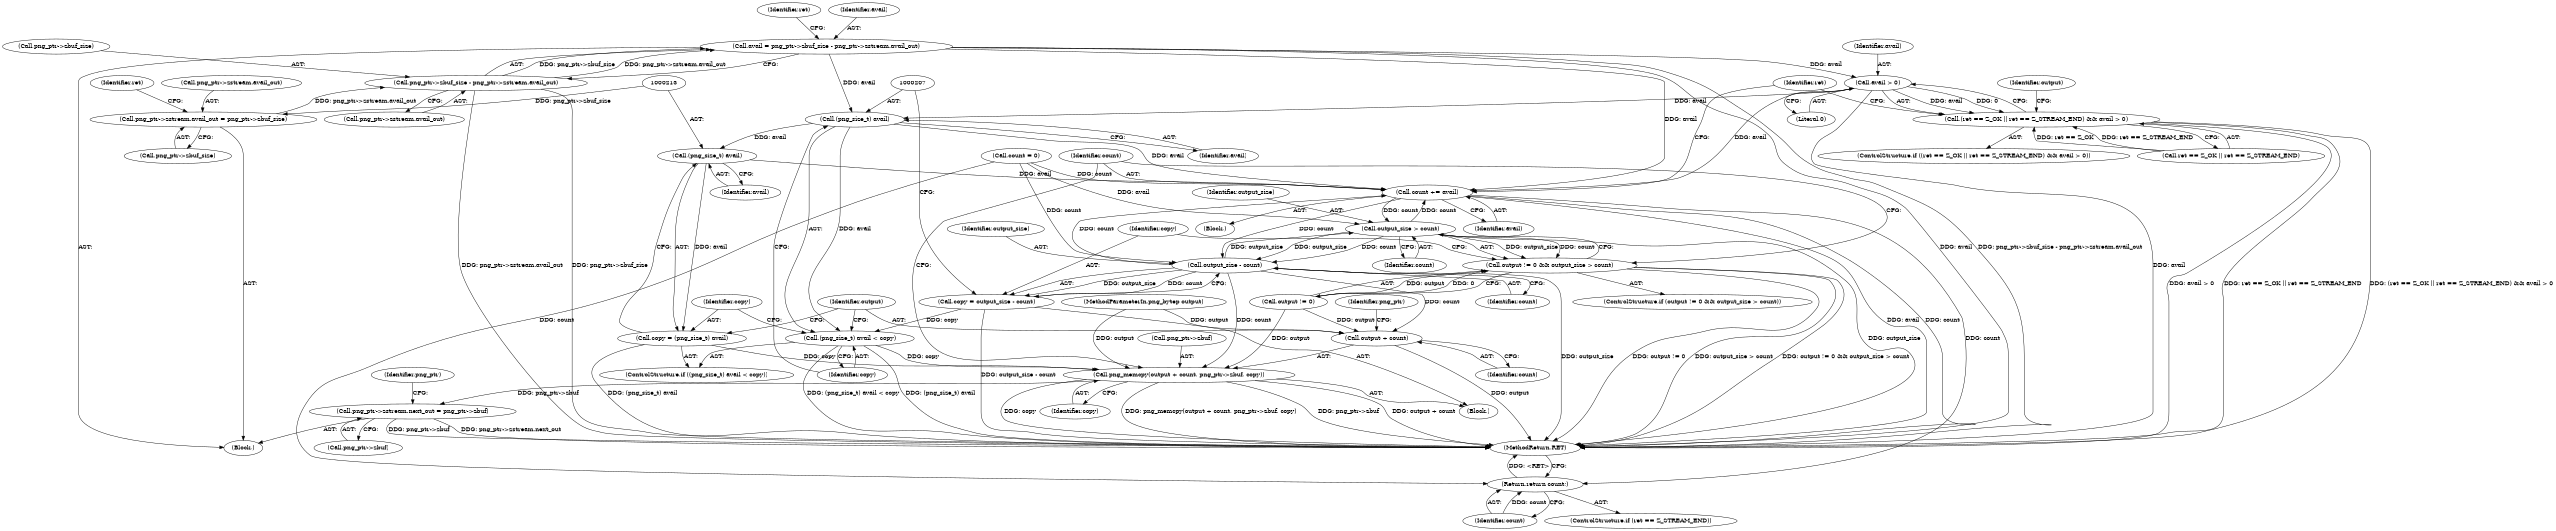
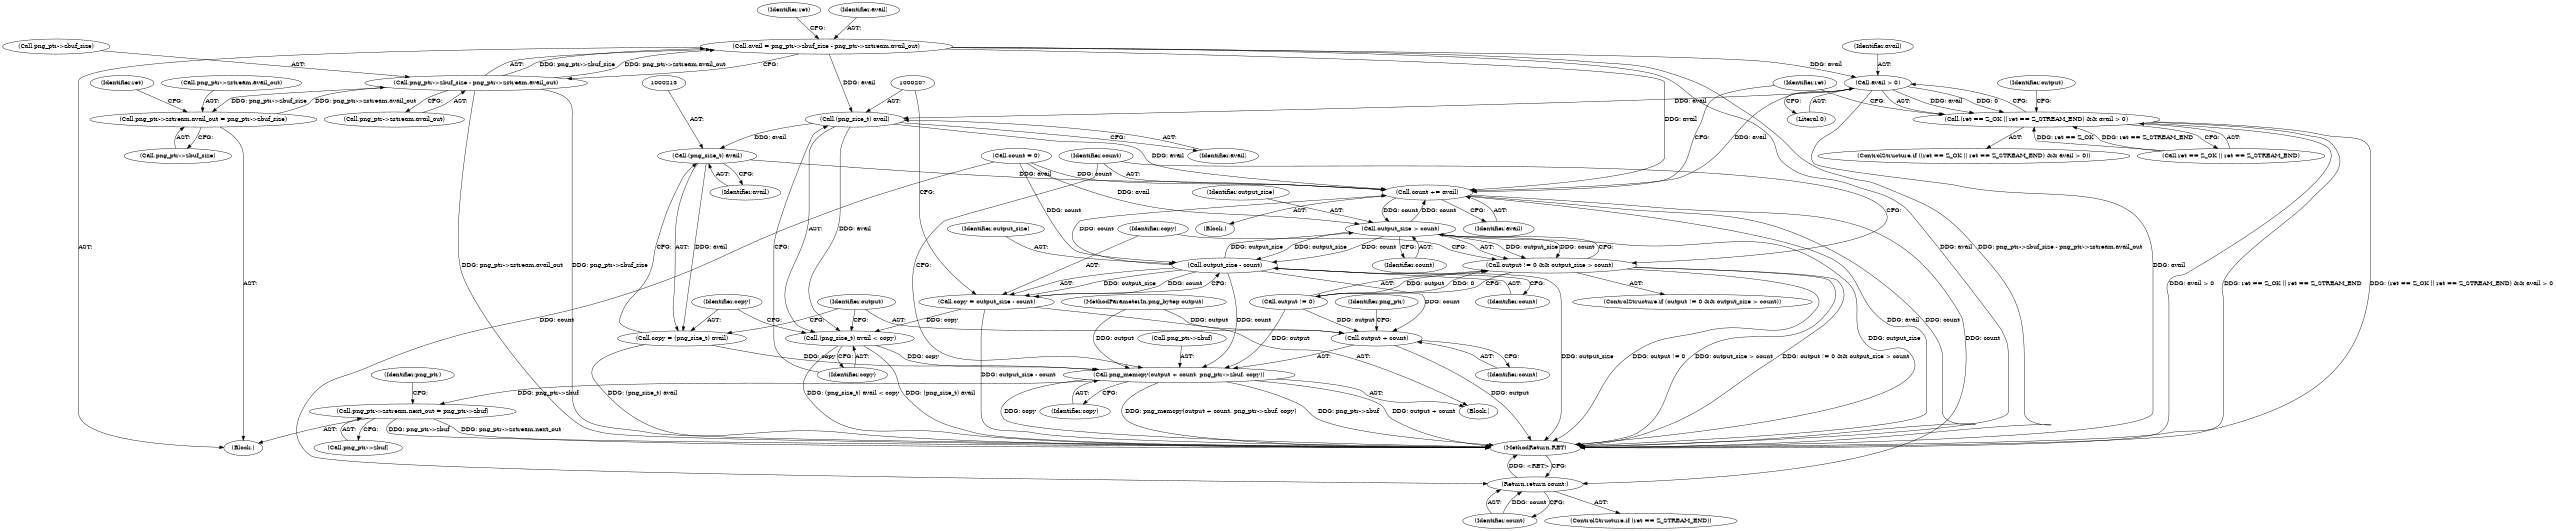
(466, 105) -> (299, 92)
(1303, 221) -> none
(697, 375) -> none
